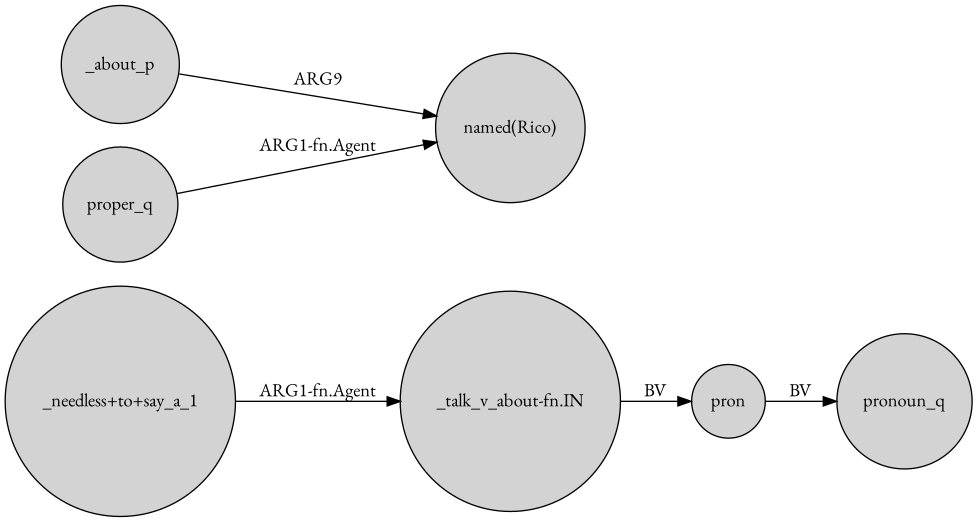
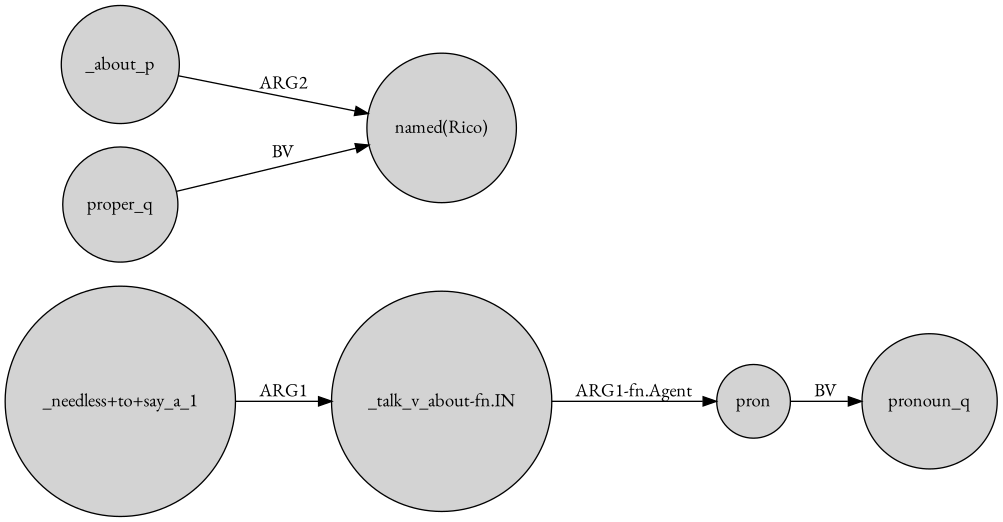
(318, 80) -> (284, 84)
(318, 146) -> (284, 152)
(318, 391) -> (284, 391)
(656, 391) -> (634, 391)
